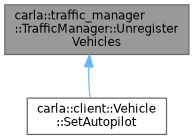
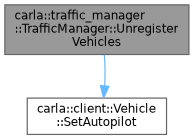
(89, 83) -> (105, 70)
